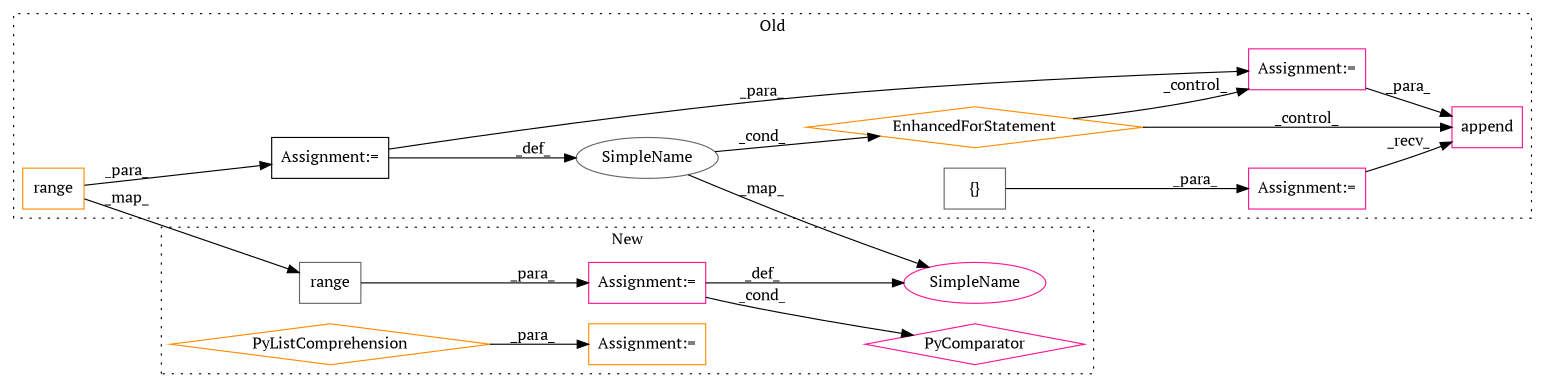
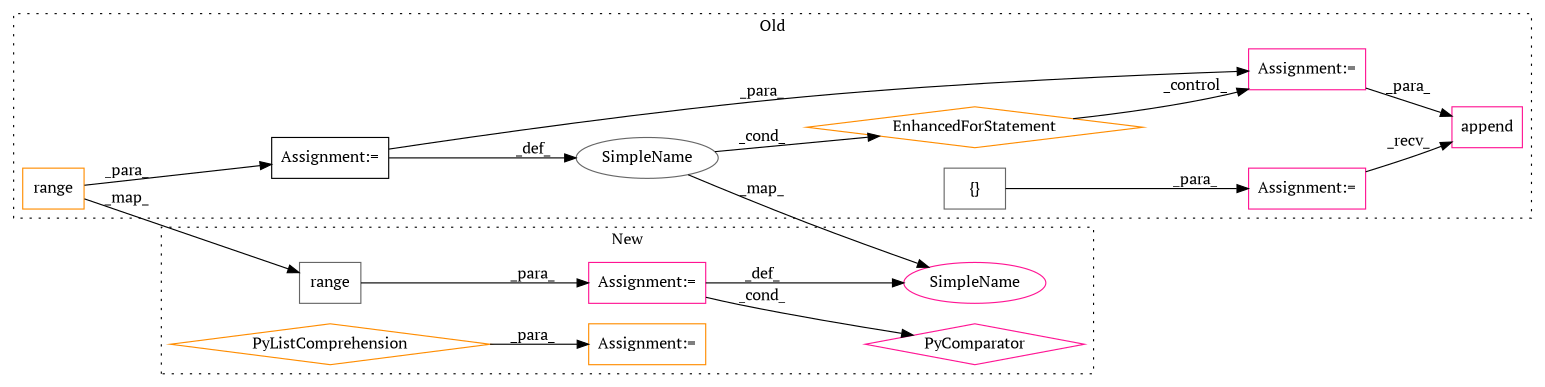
(1292, 127) -> none
